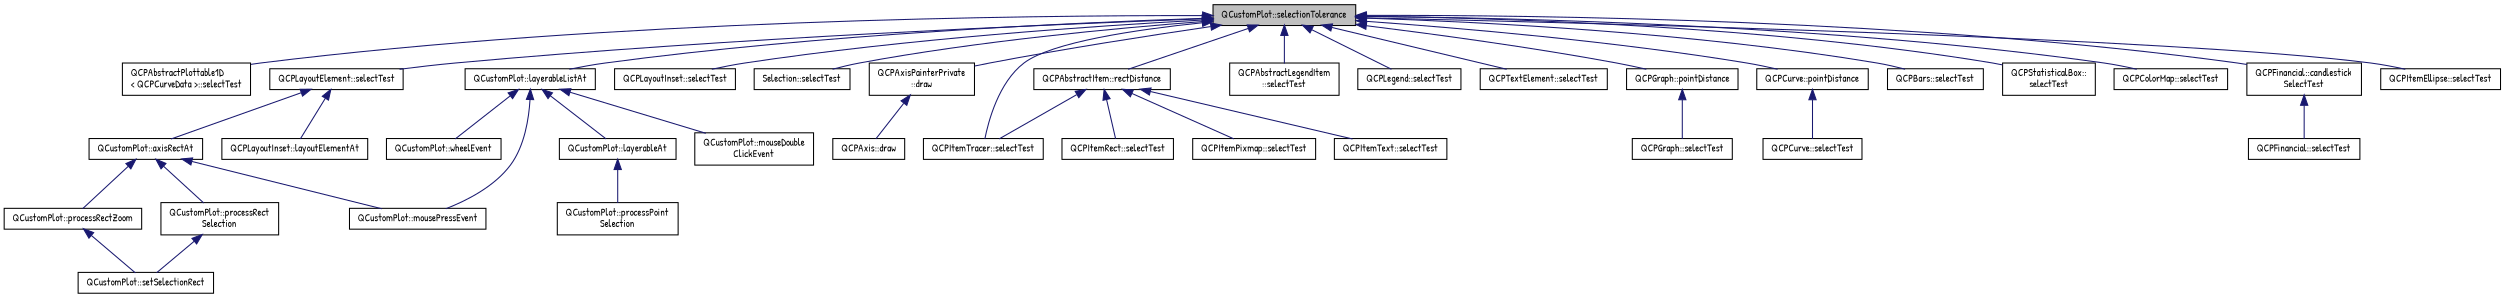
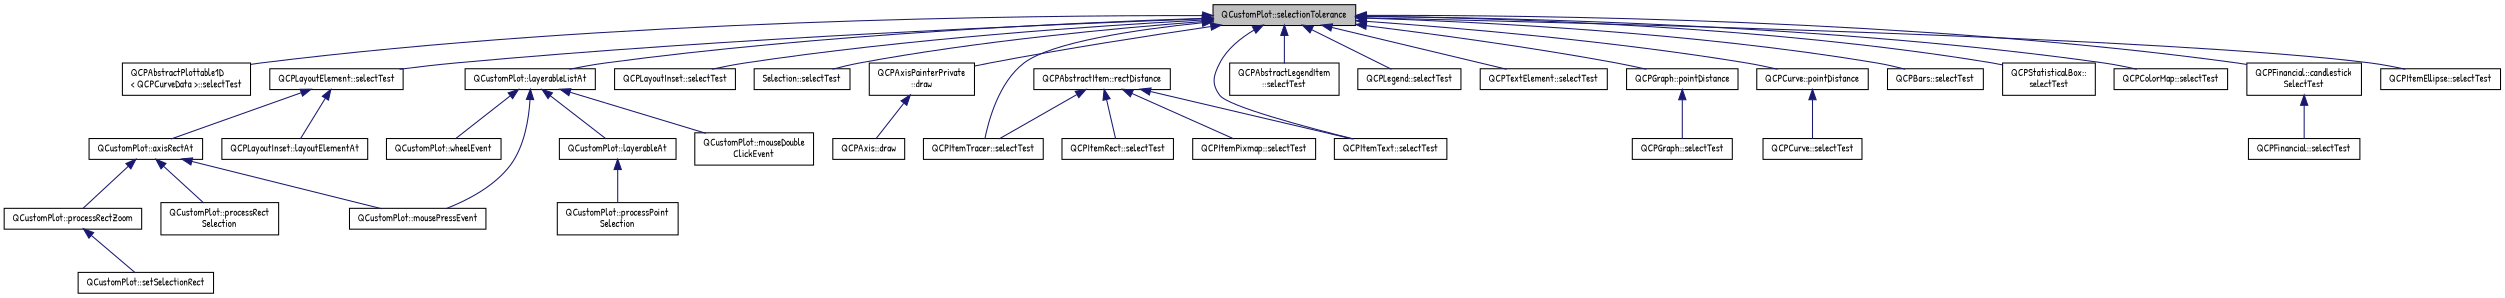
(1188, 49) -> (1241, 106)
(175, 257) -> none
